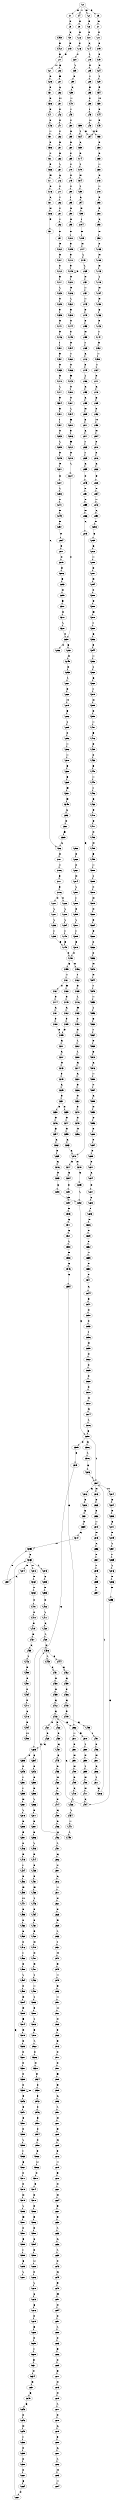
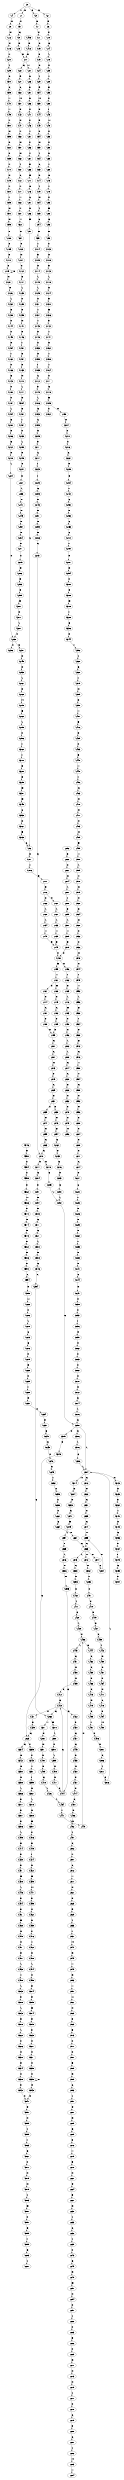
(84, 131) -> (39, 142)
(96, 419) -> (56, 408)
(37, 2106) -> (23, 2096)
